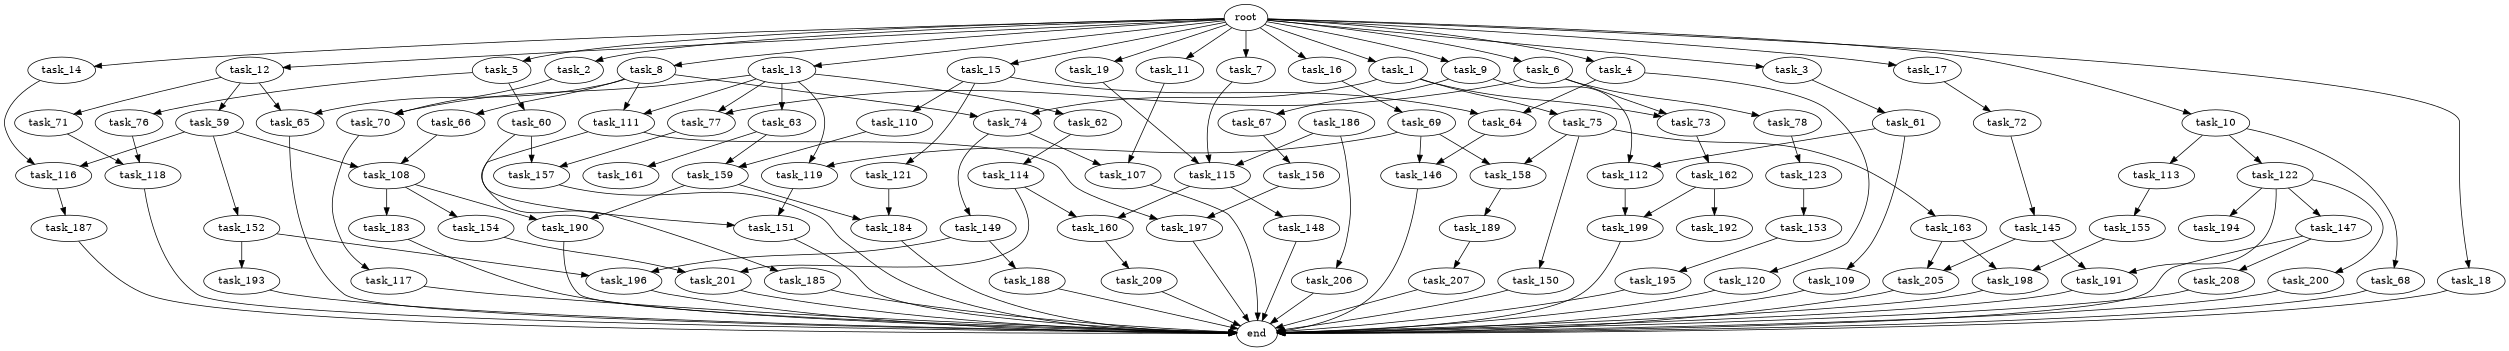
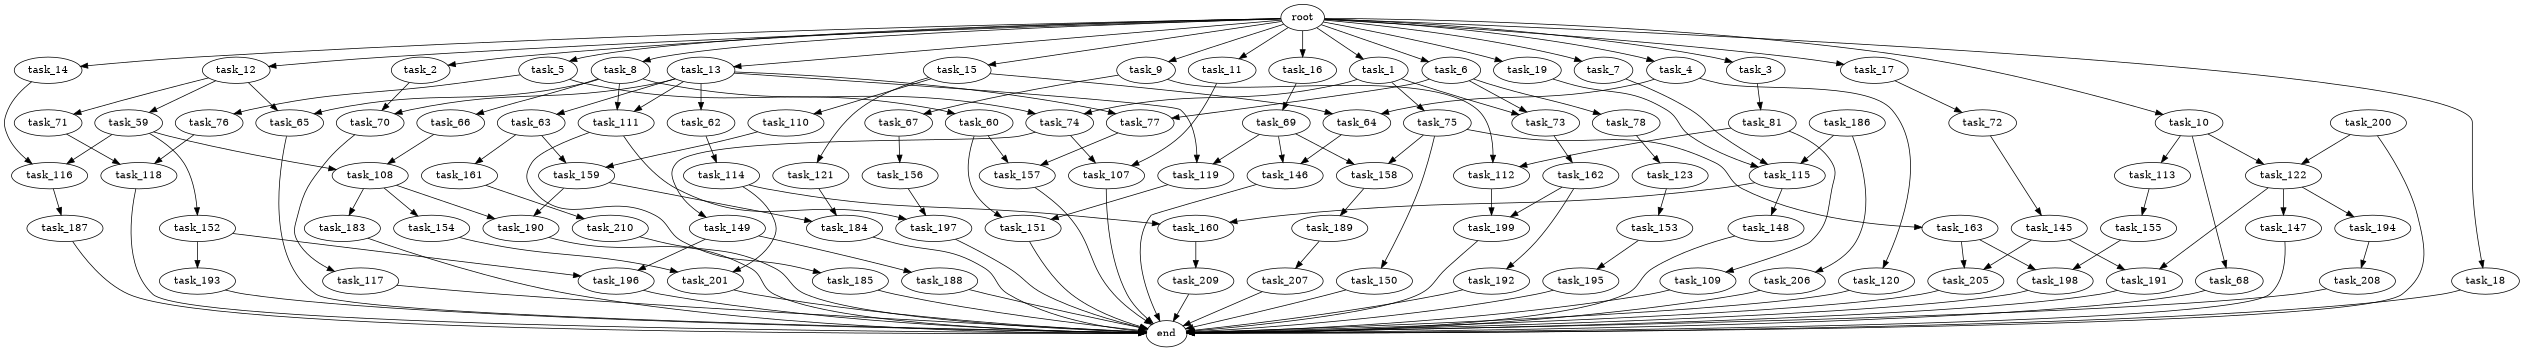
(1906, 123) -> (1762, 123)
(2377, 214) -> (2329, 147)
none -> (610, 228)
(2279, 253) -> (2366, 251)
none -> (1329, 313)
